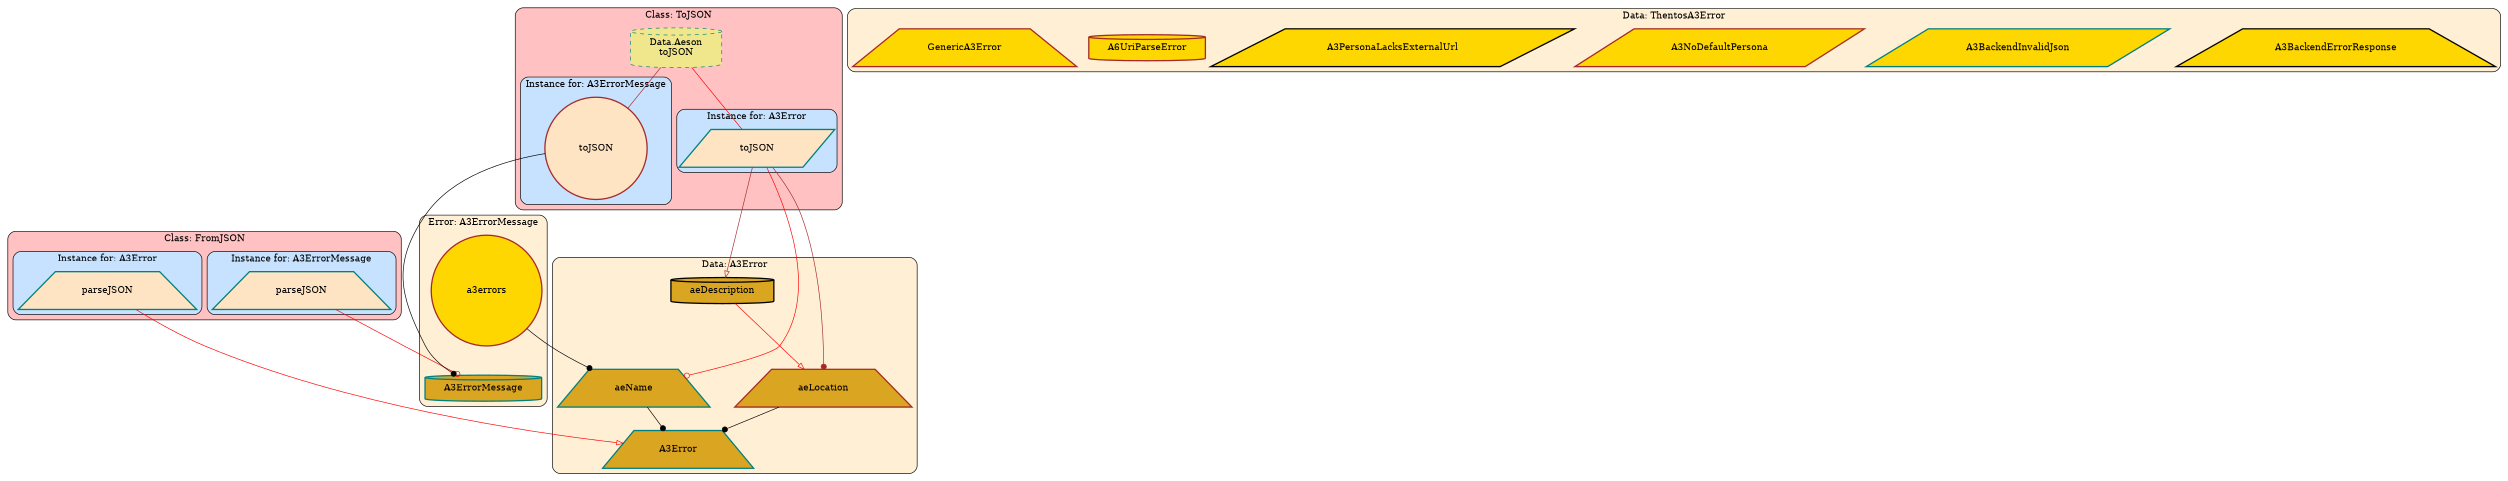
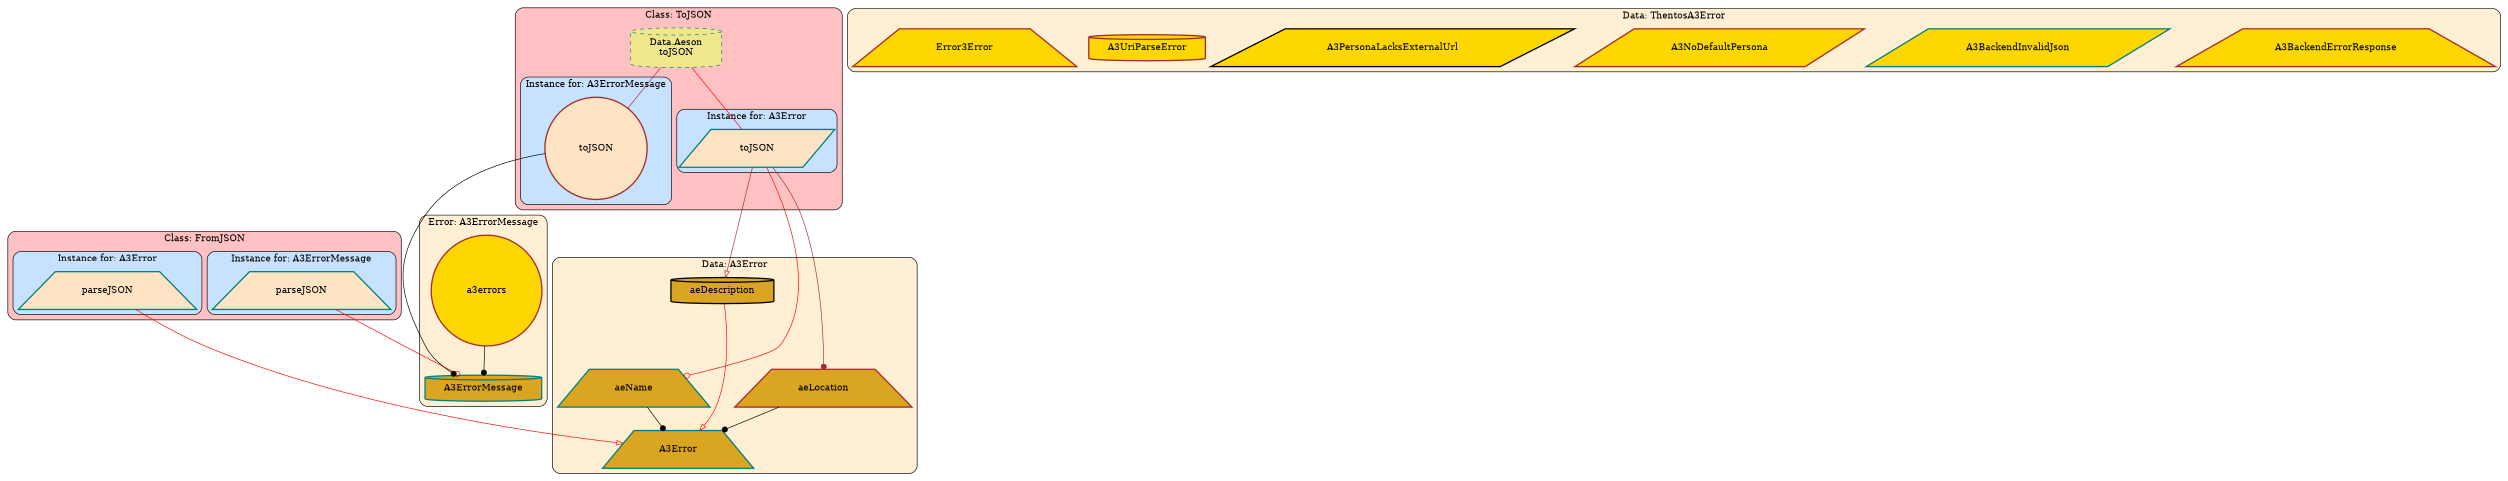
(965, 48) -> (965, 48)
(1147, 48) -> (1147, 48)
(2336, 48) -> (2336, 48)
(767, 334) -> (726, 361)
(557, 351) -> (484, 358)
